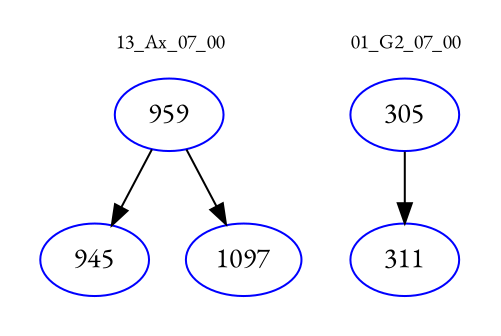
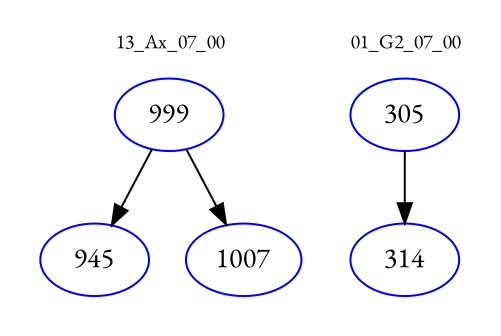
(169, 115) -> (169, 115)
(244, 260) -> (244, 260)
(405, 260) -> (405, 260)
